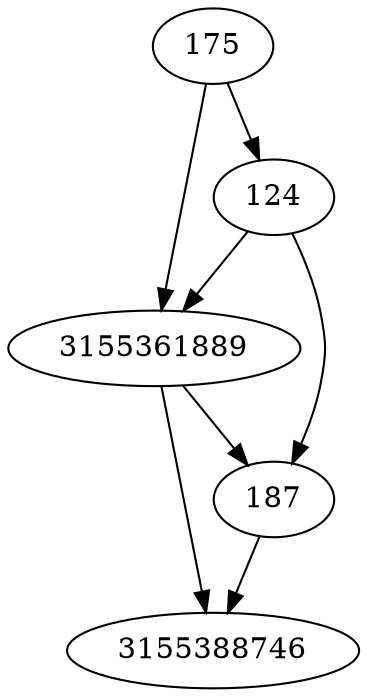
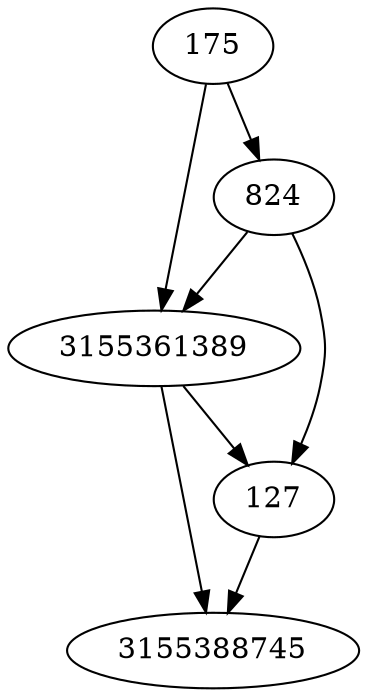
(274, 197) -> (274, 197)
(154, 348) -> (154, 348)
(274, 499) -> (274, 499)
(213, 651) -> (213, 651)
